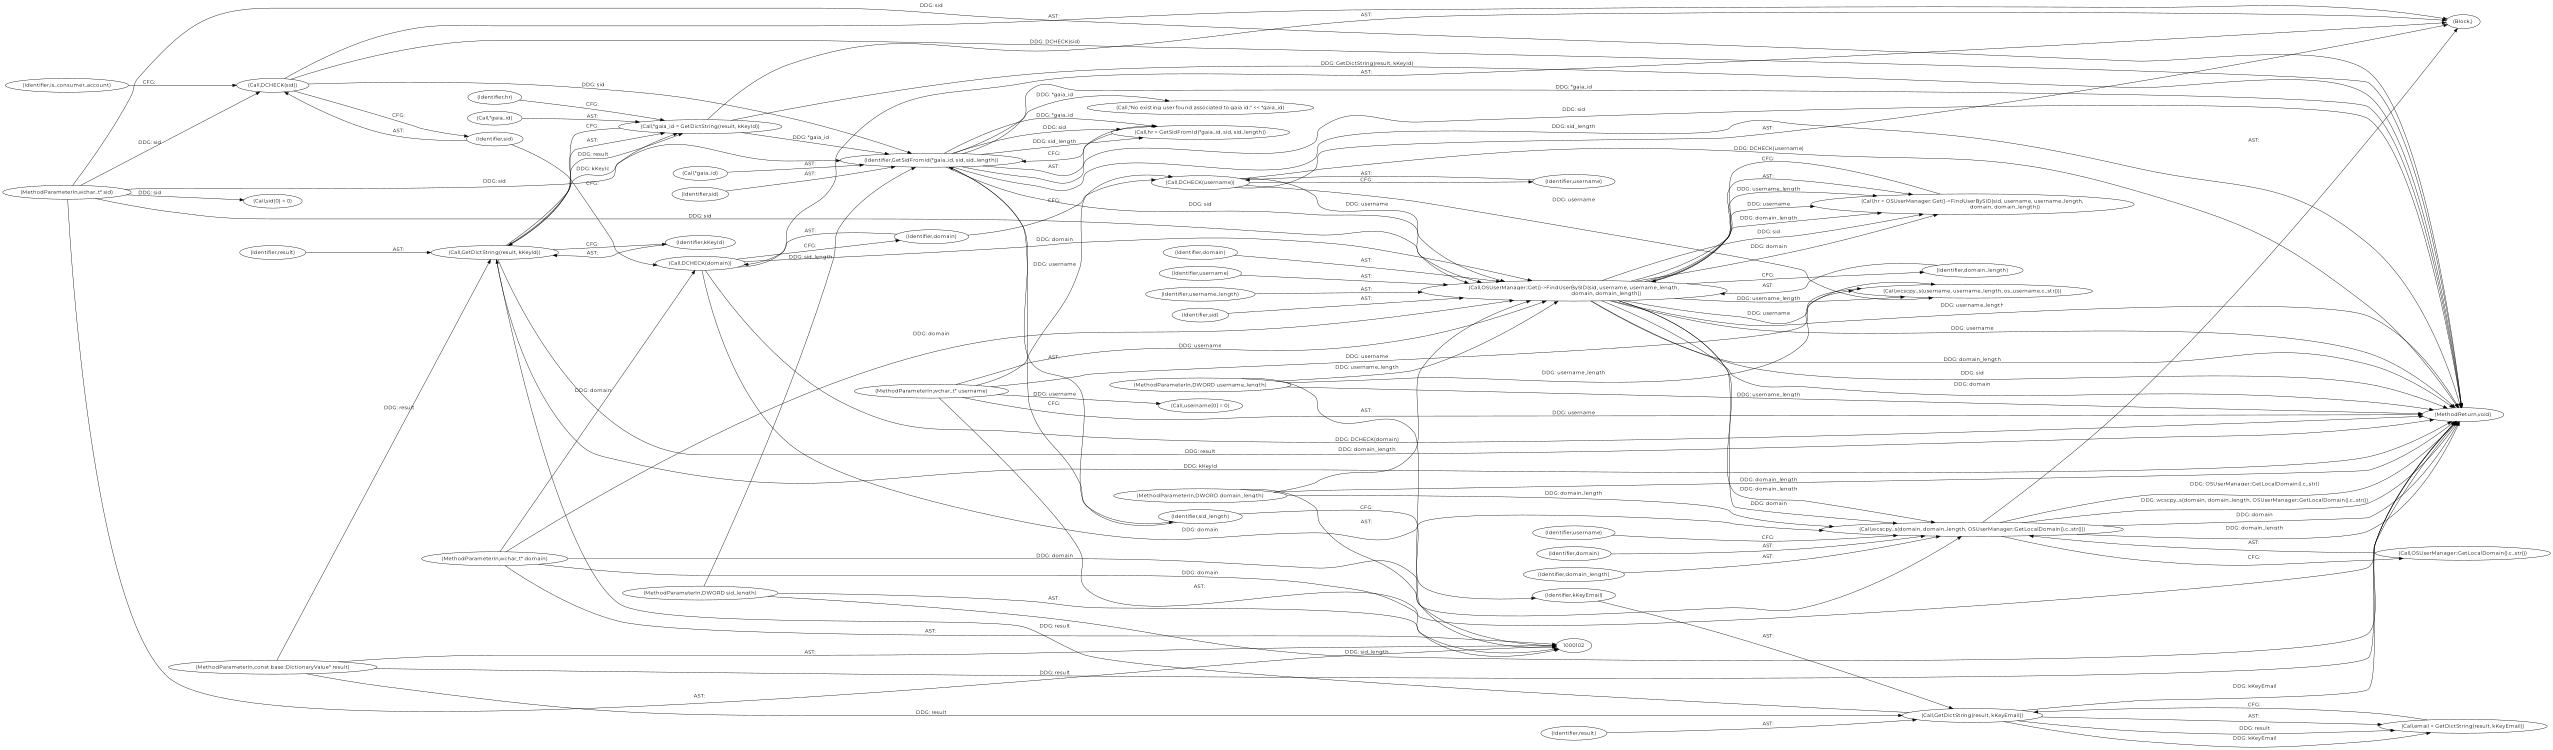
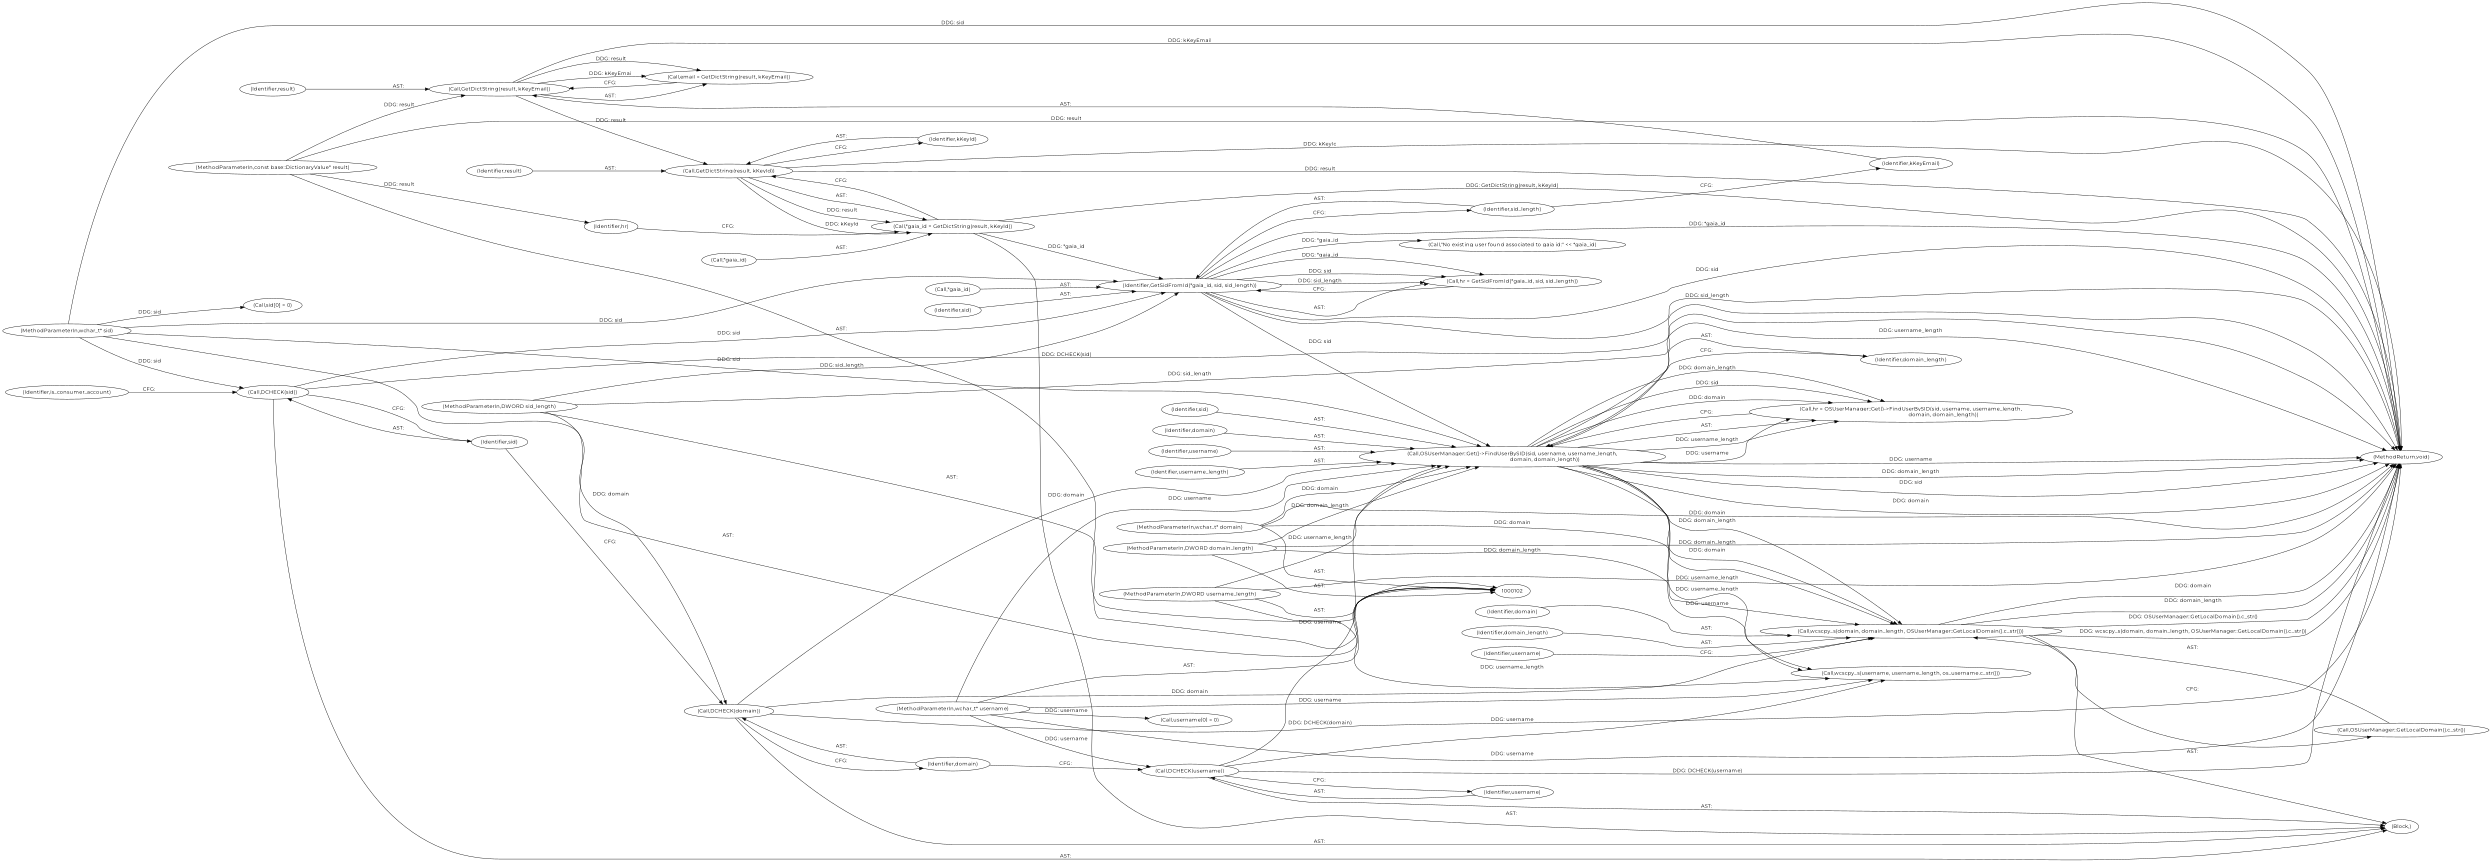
(596, 413) -> (641, 542)
(383, 462) -> (447, 198)
